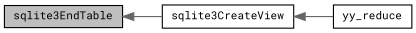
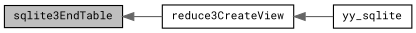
(228, 17) -> (228, 17)
(373, 17) -> (373, 17)
